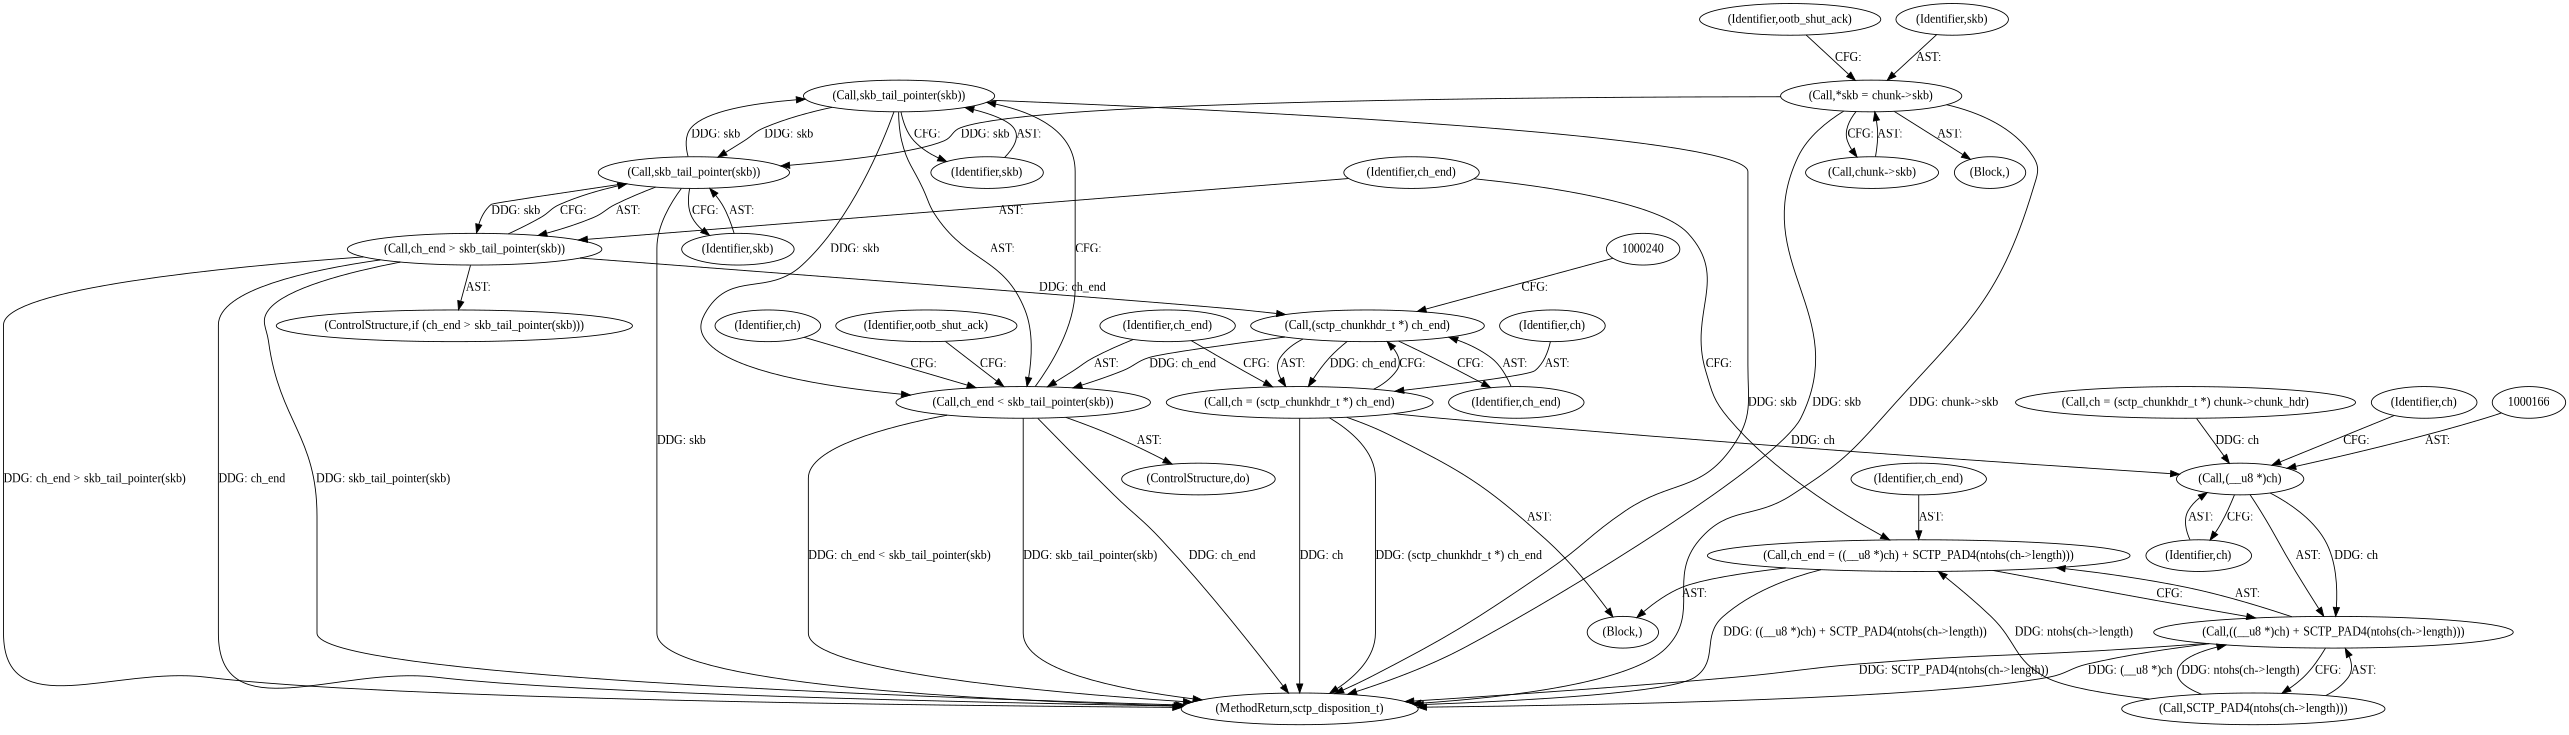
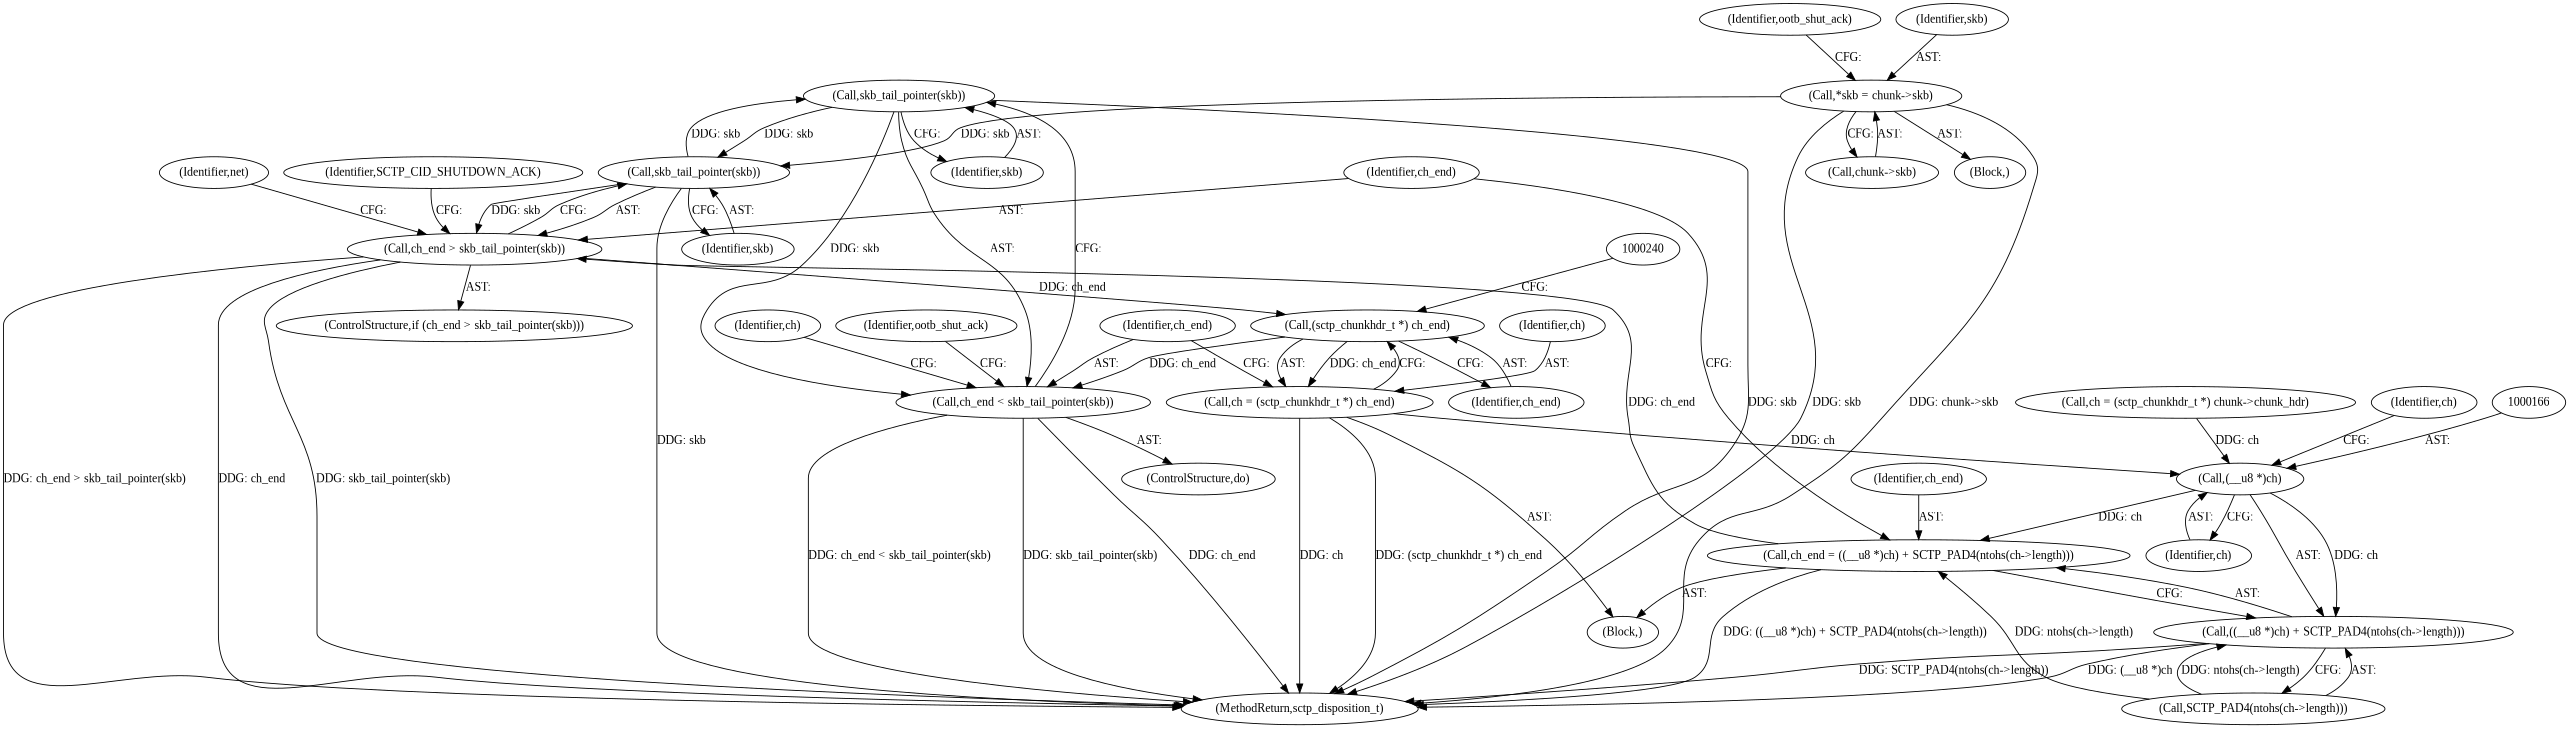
none -> (214, 173)
none -> (433, 173)
none -> (1266, 279)
none -> (2092, 514)
